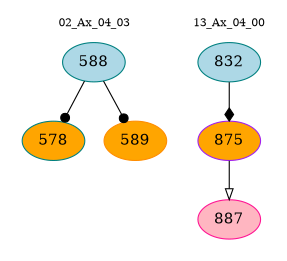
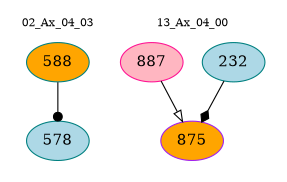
(94, 62) -> (58, 62)
(229, 62) -> (234, 62)
(53, 141) -> (58, 141)
(135, 141) -> none
(229, 175) -> (169, 96)
